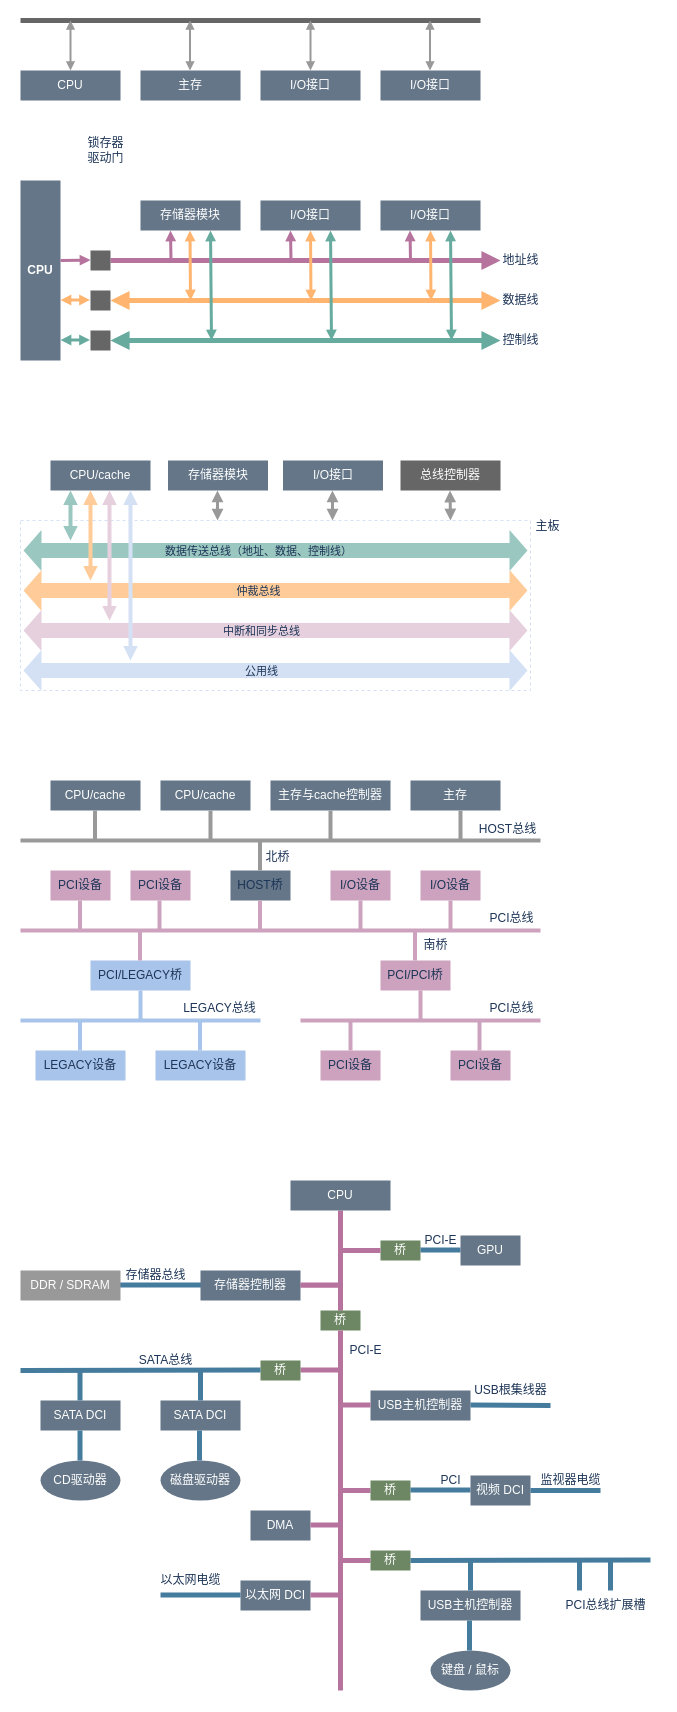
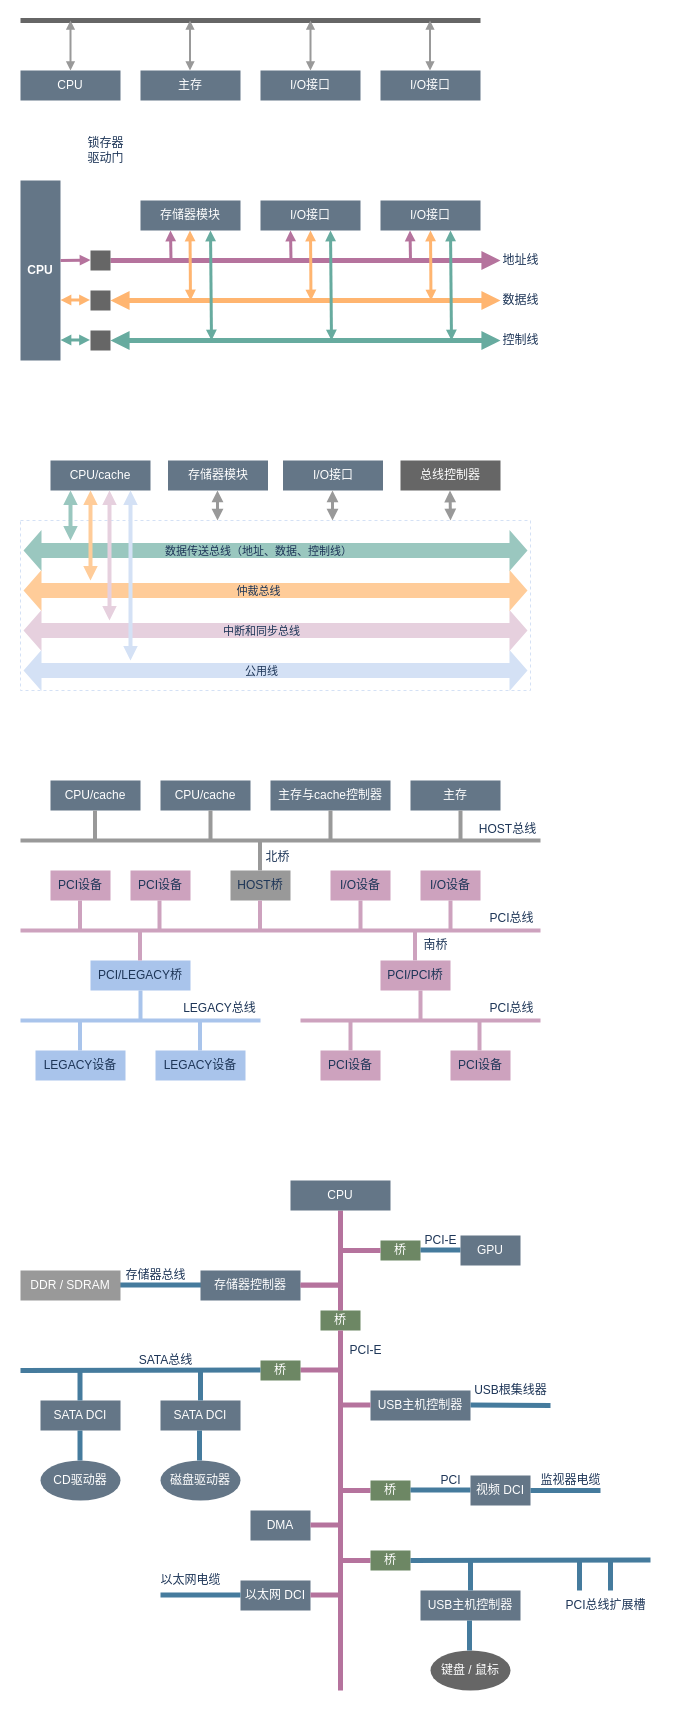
(548, 527) -> none
(261, 886) -> (261, 886)
(471, 1671) -> (471, 1671)
